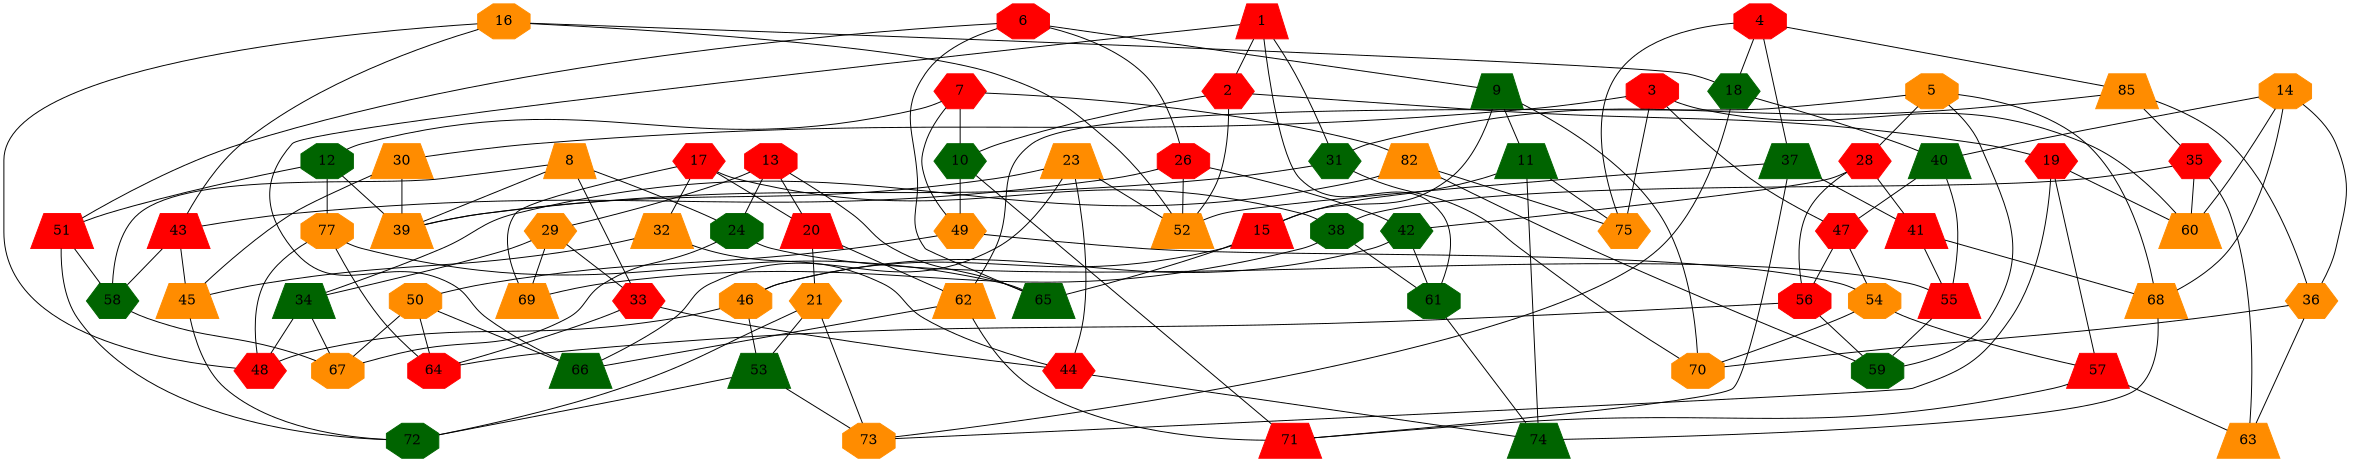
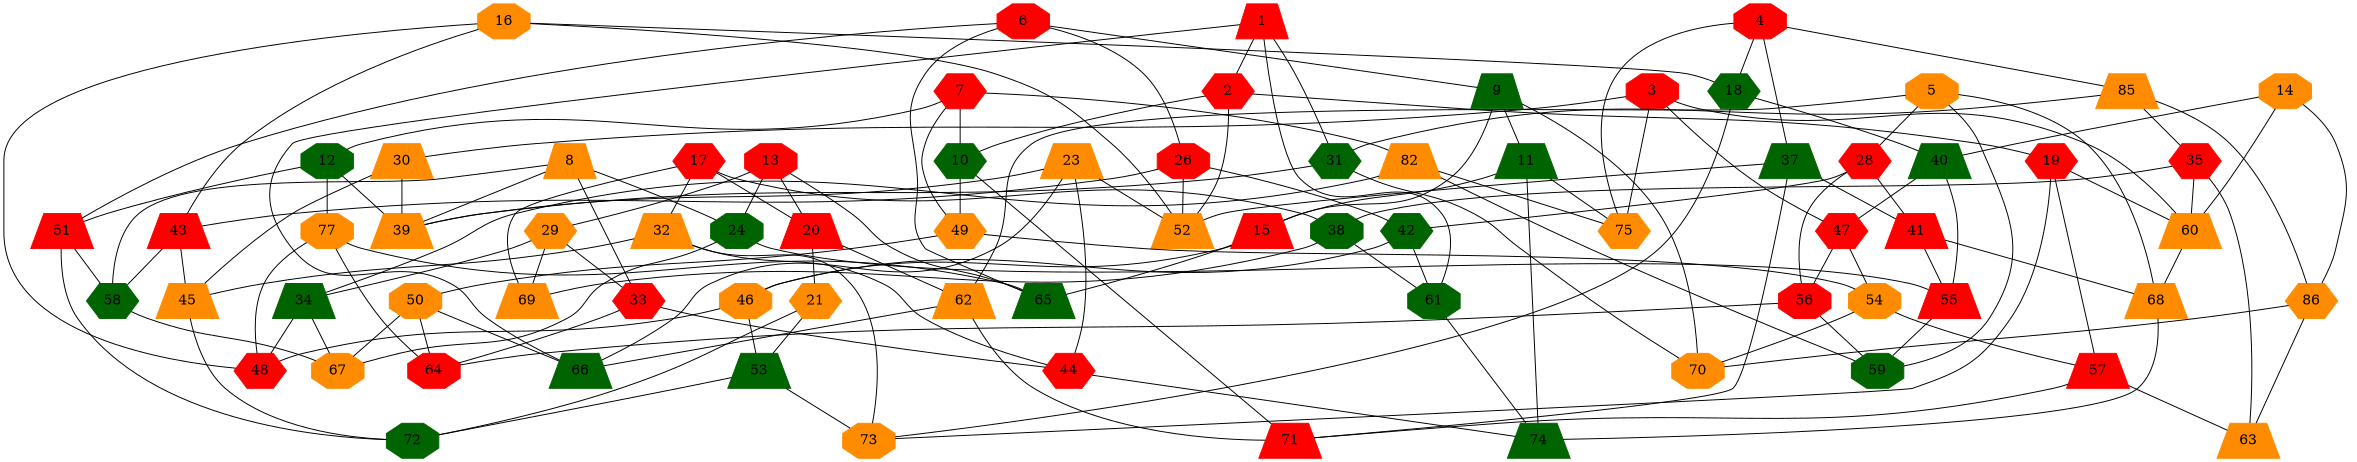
(2251, 213) -> (2173, 266)
(2312, 301) -> (2312, 301)
(842, 371) -> (848, 281)
